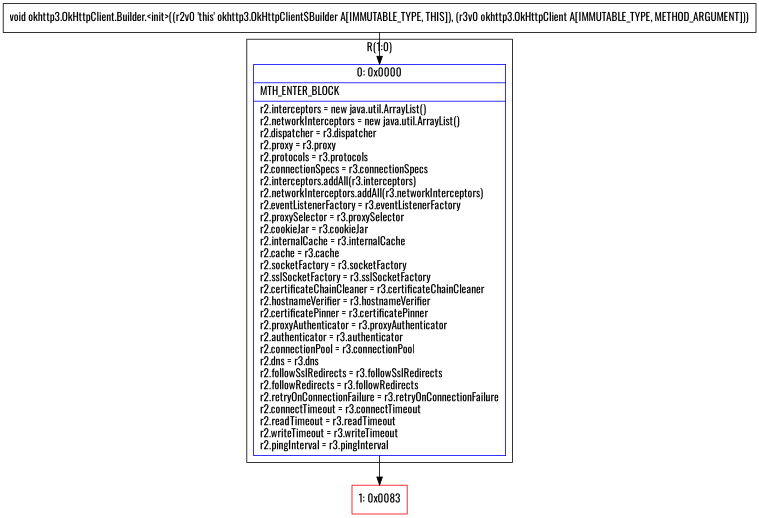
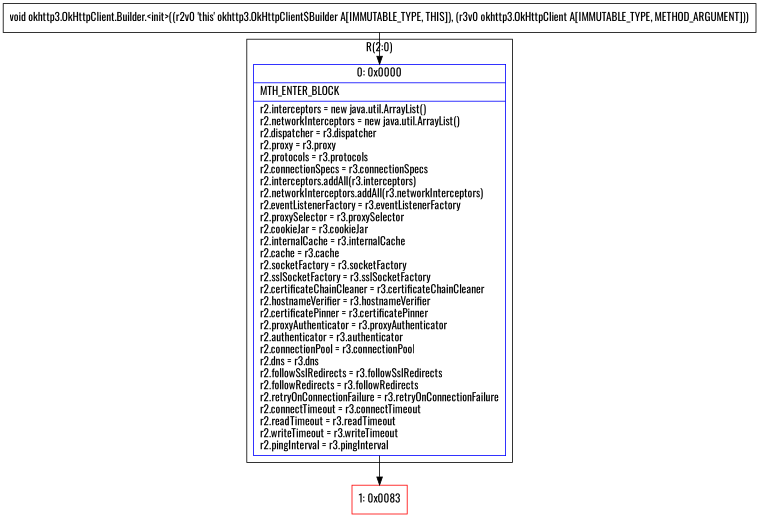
(380, 48) -> (380, 48)
